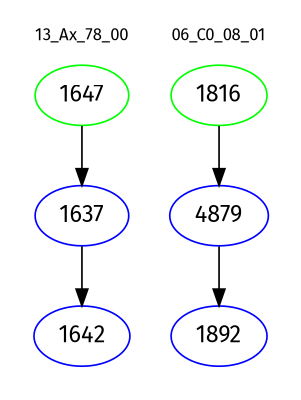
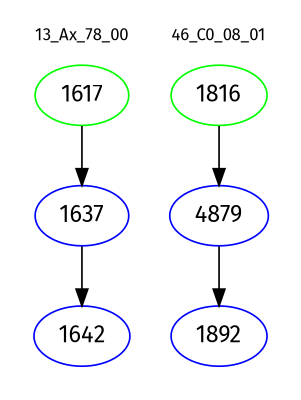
(219, 36) -> (219, 36)
(82, 95) -> (82, 95)
